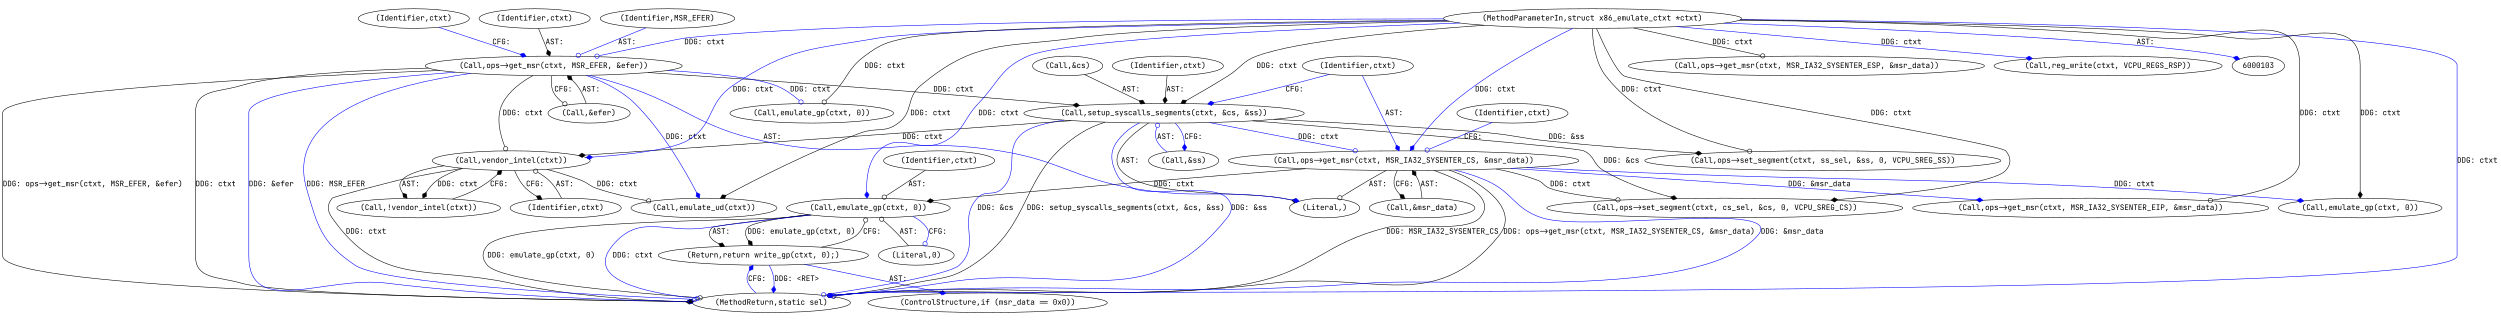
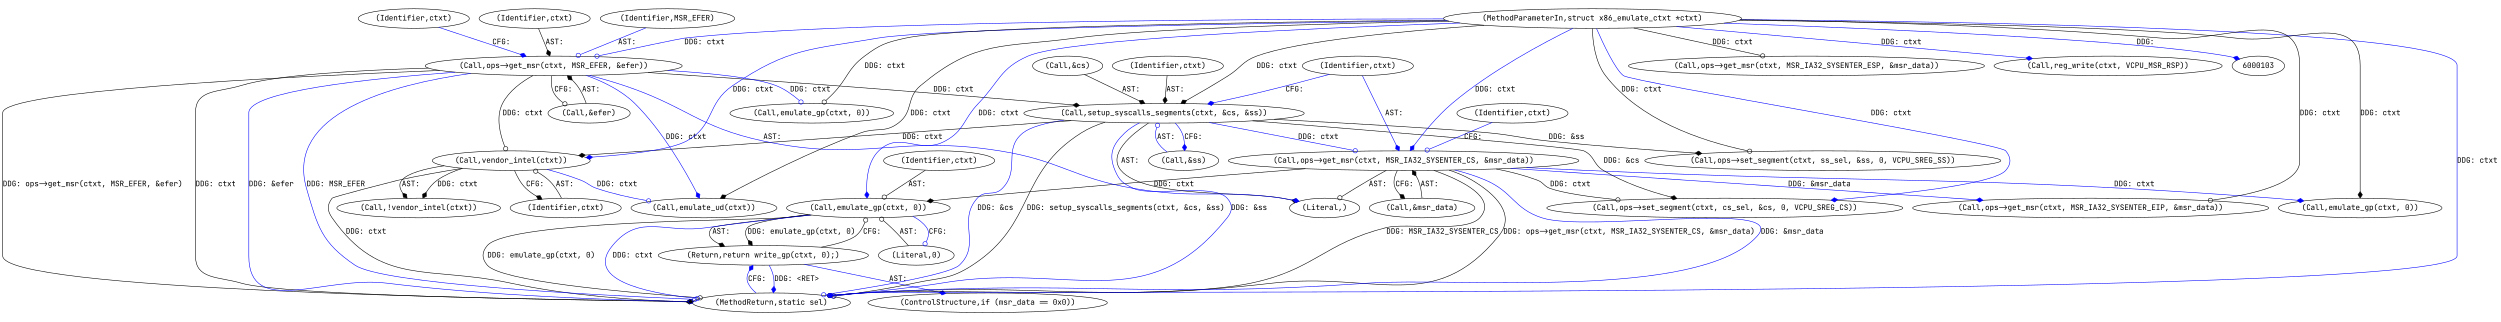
(2148, 42) -> (2148, 42)
(2108, 66) -> (2108, 66)
(1883, 125) -> (1883, 125)
(596, 188) -> (596, 188)
(476, 189) -> none
